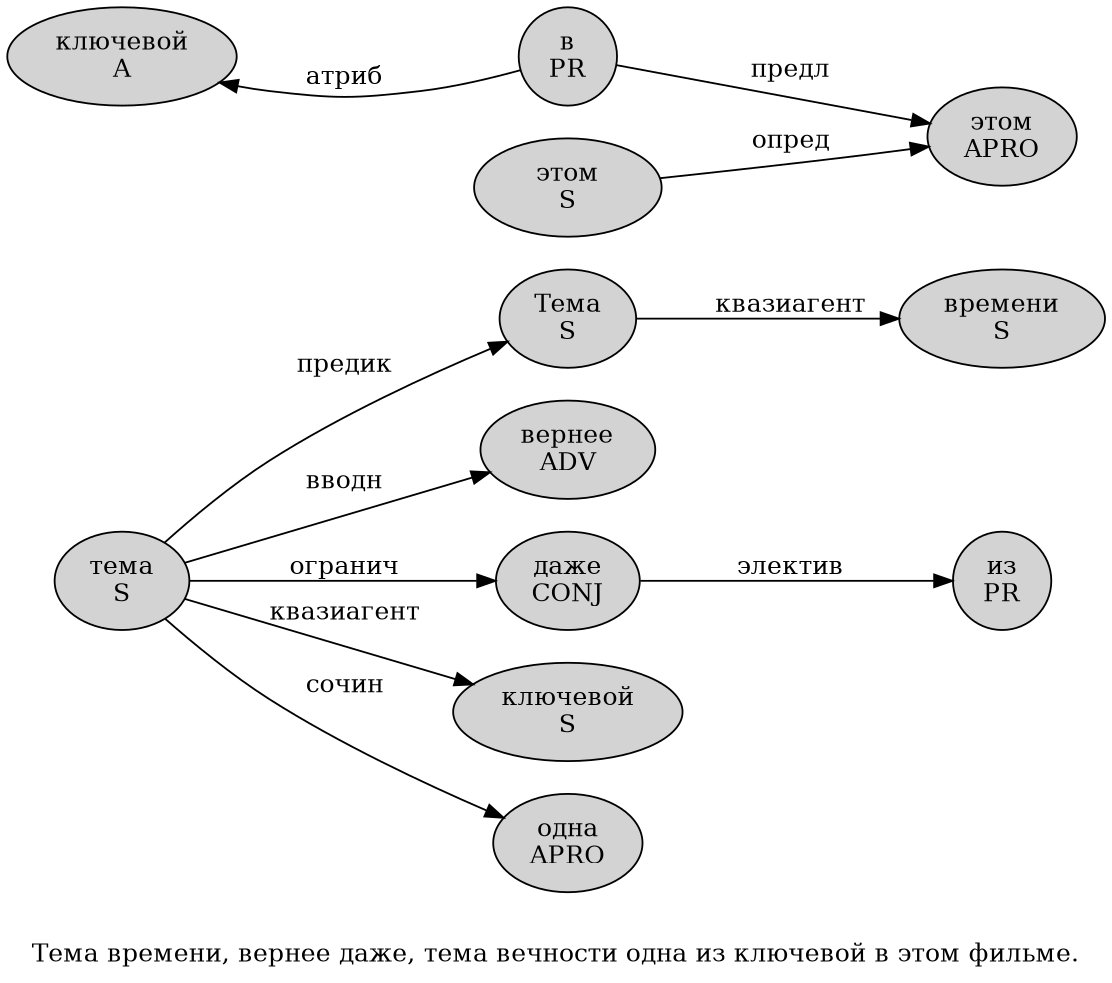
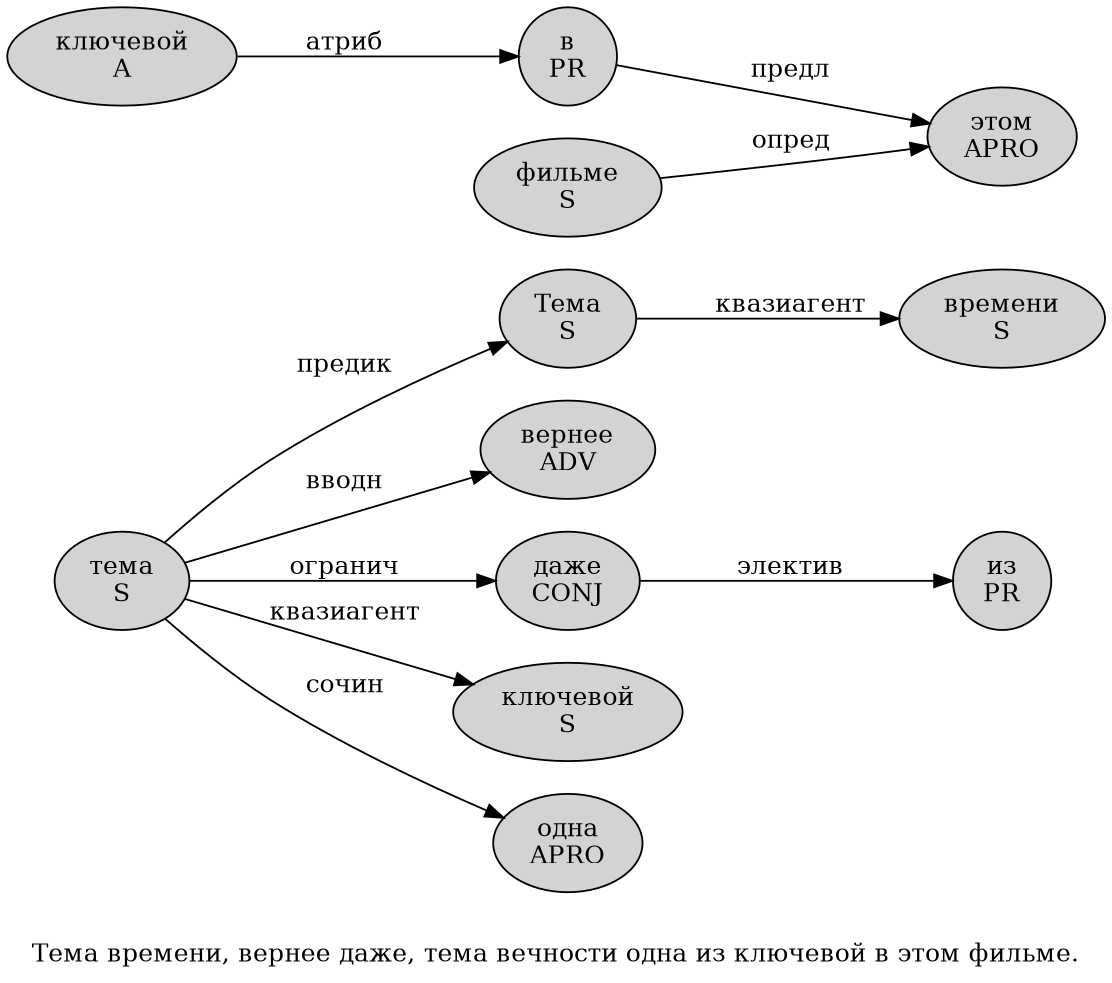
(380, 95) -> (369, 56)
(568, 188) -> (568, 188)
